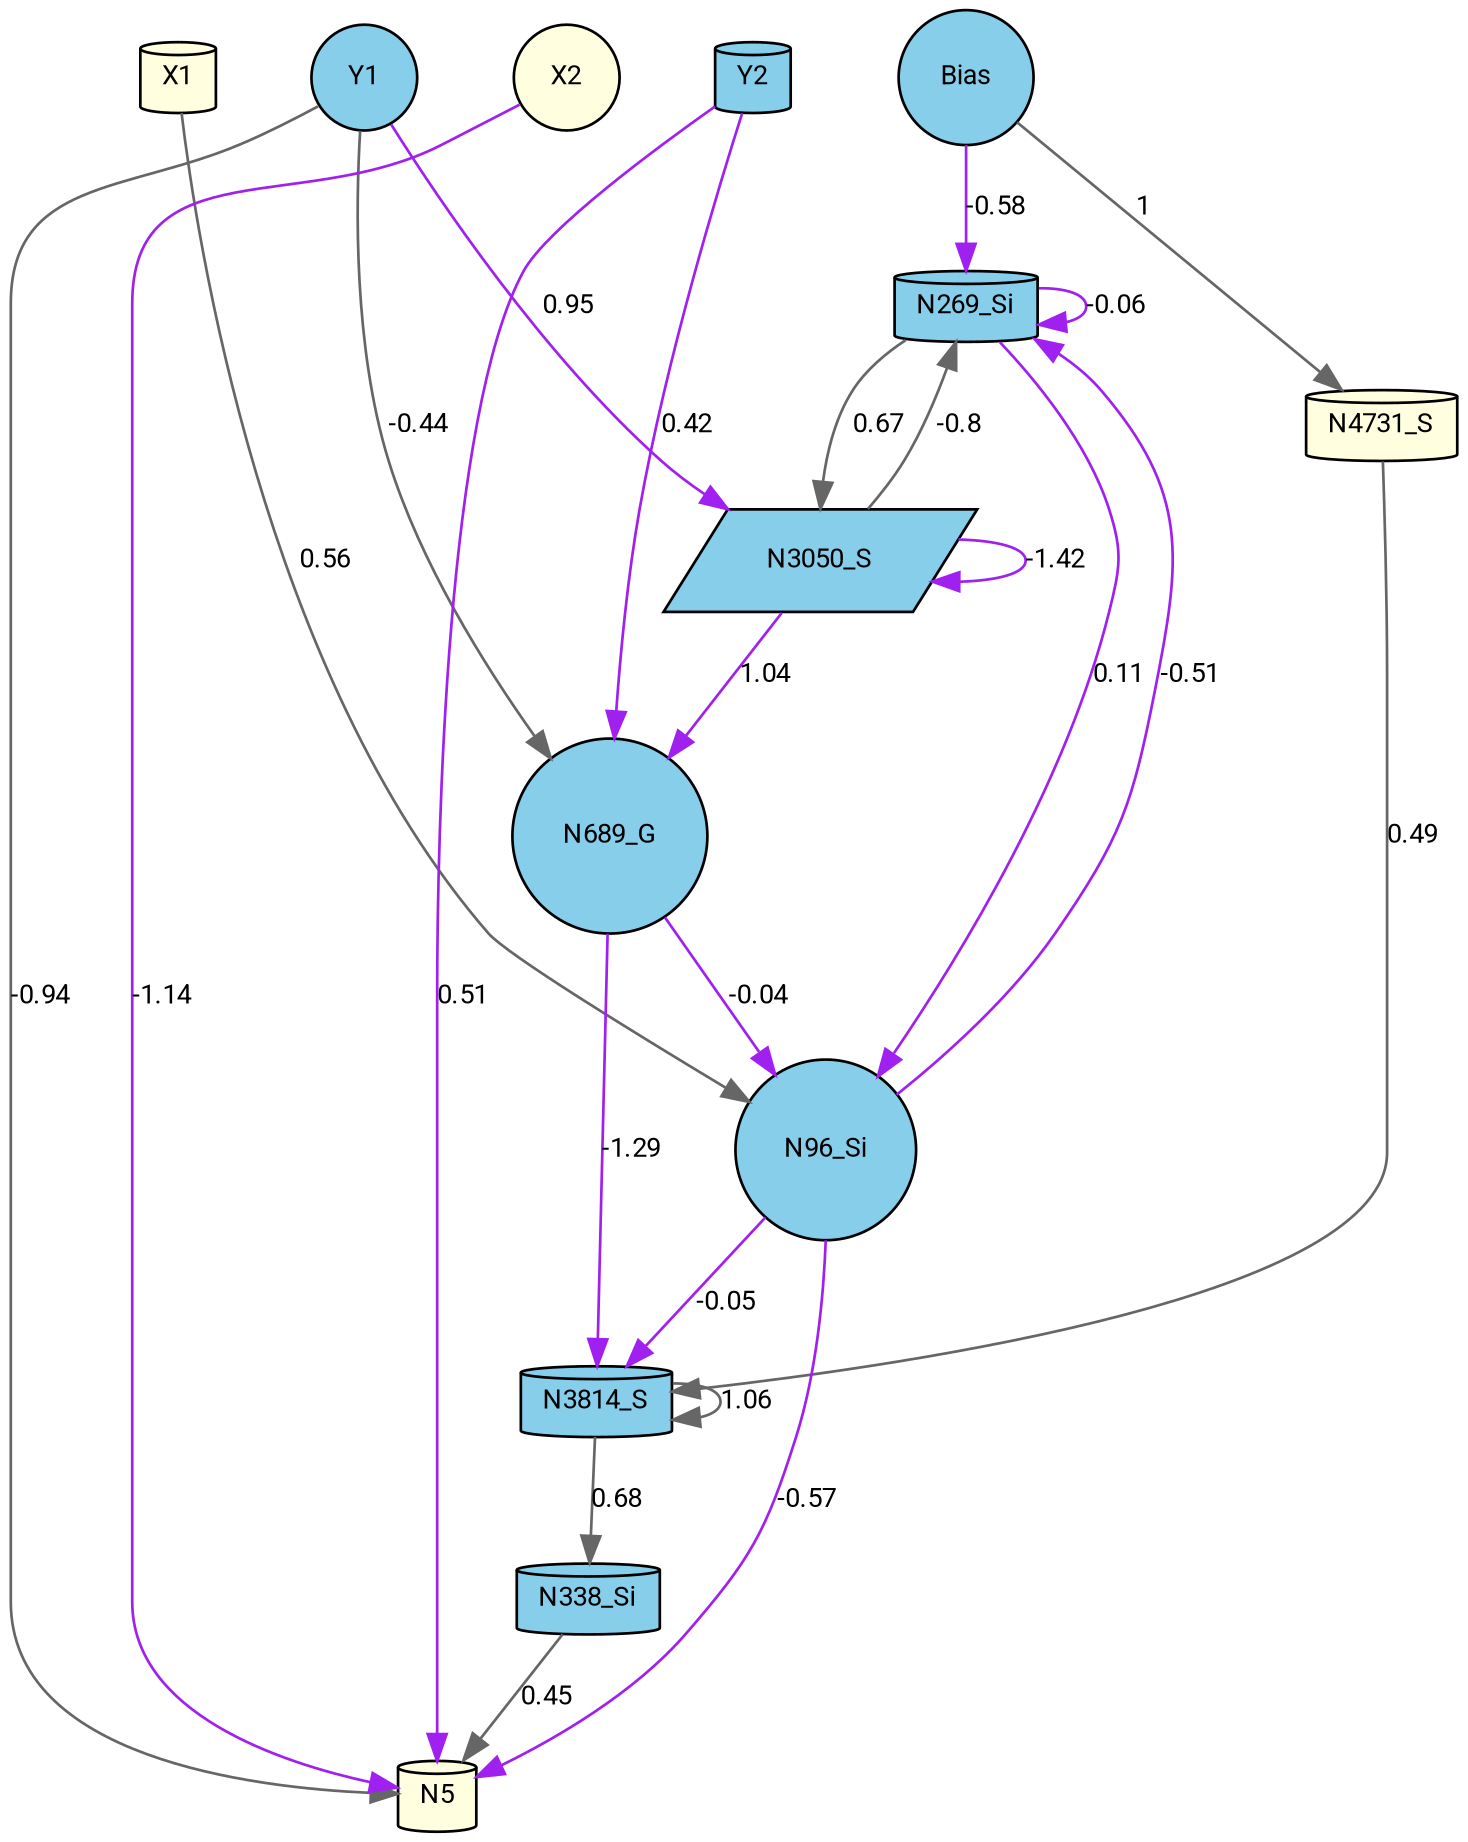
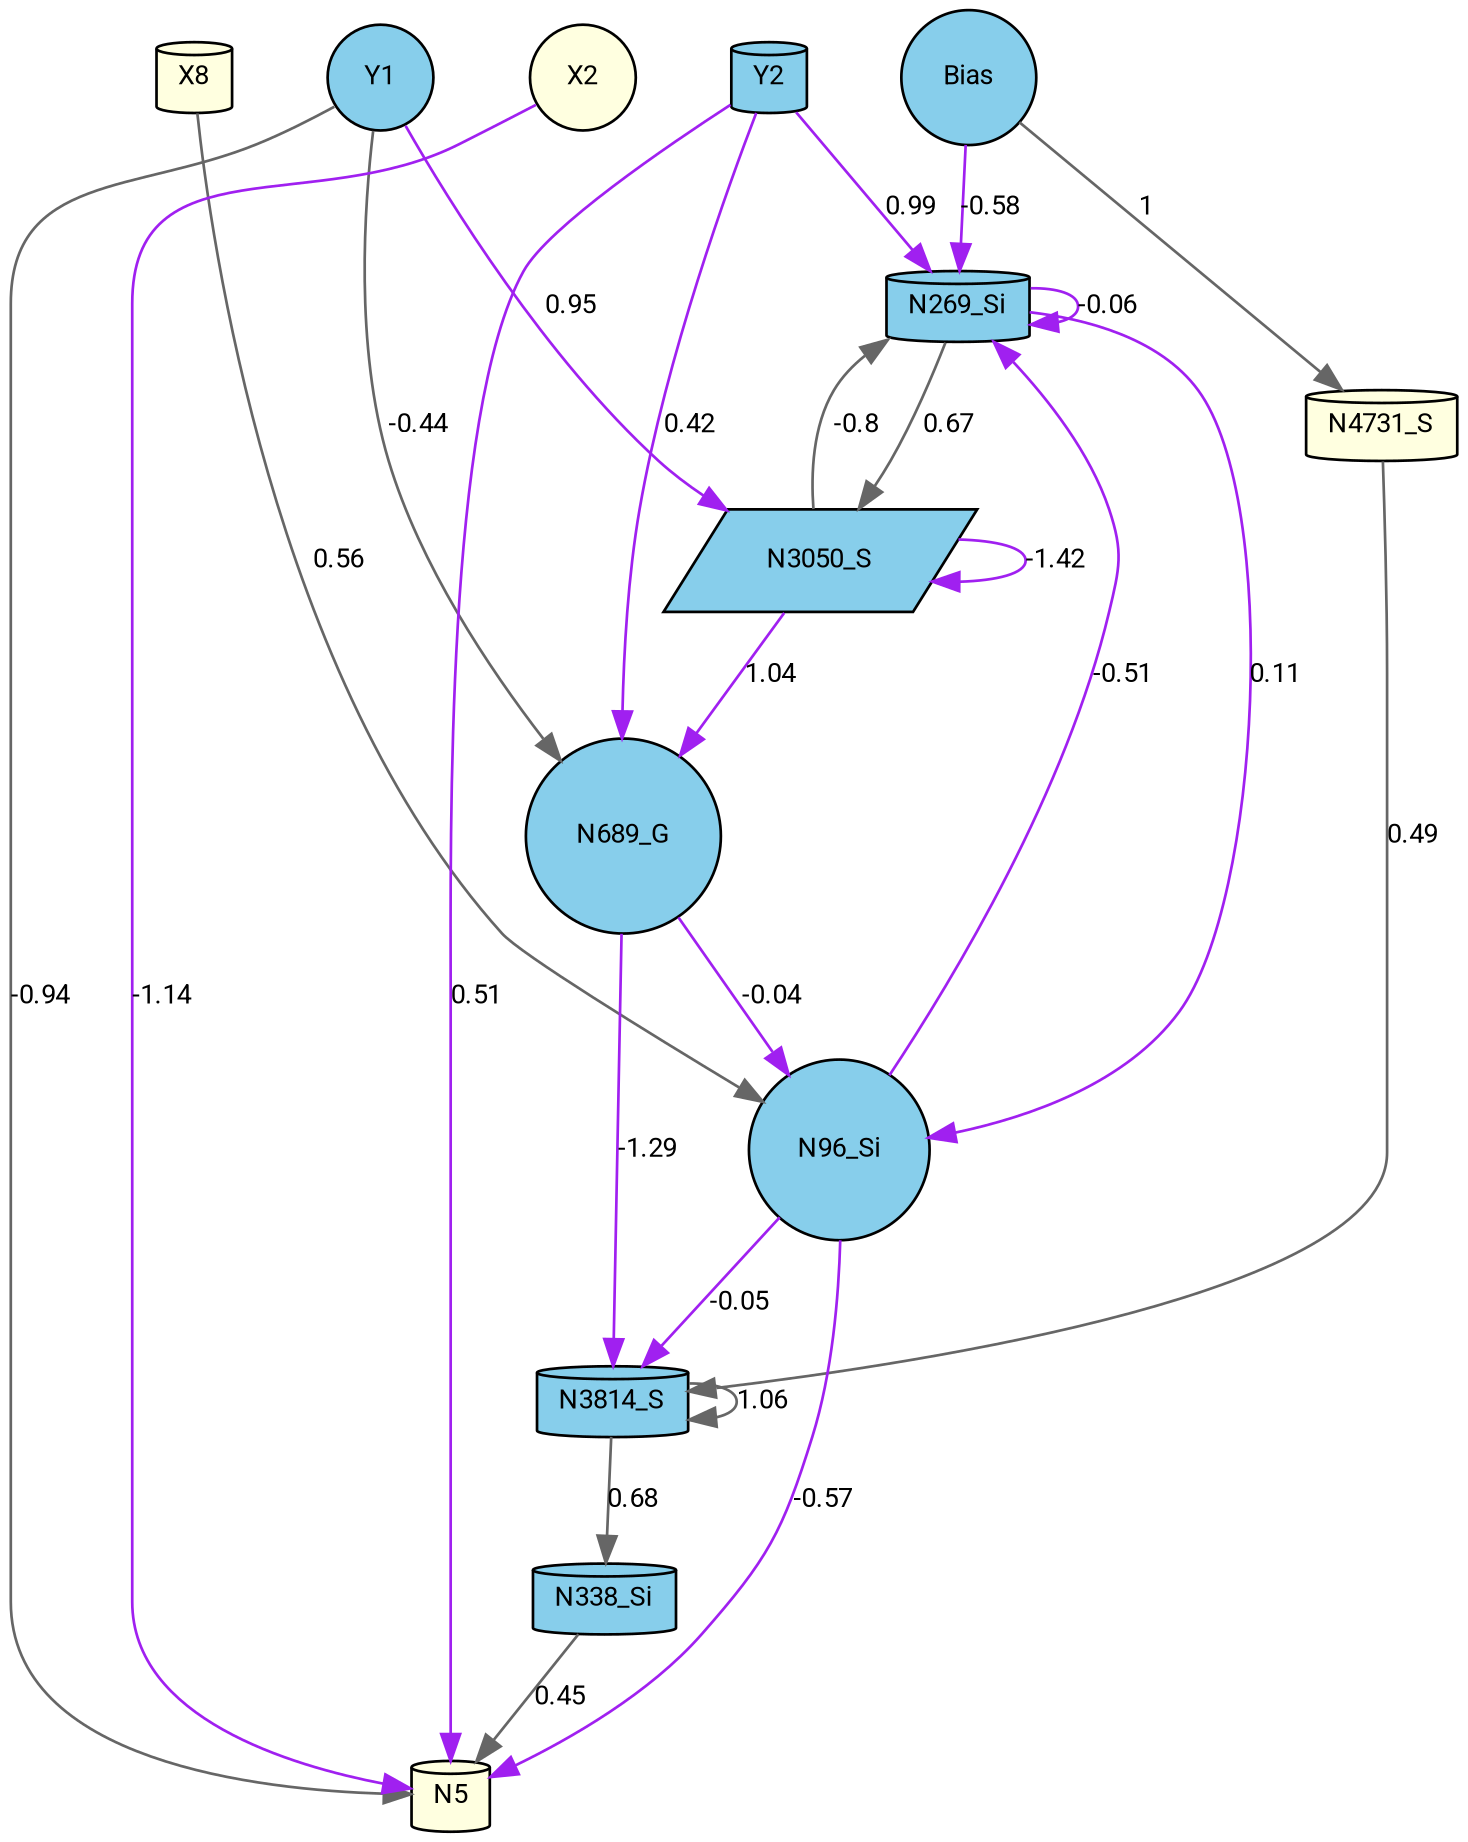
(178, 78) -> (194, 78)
none -> (854, 181)
